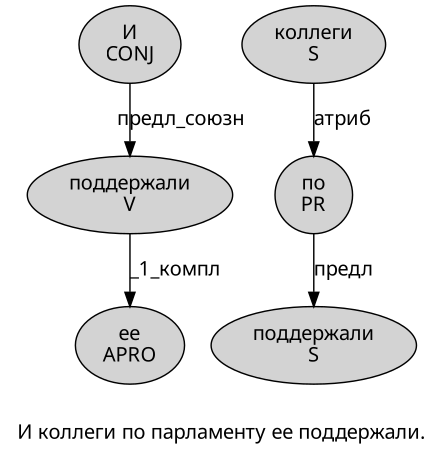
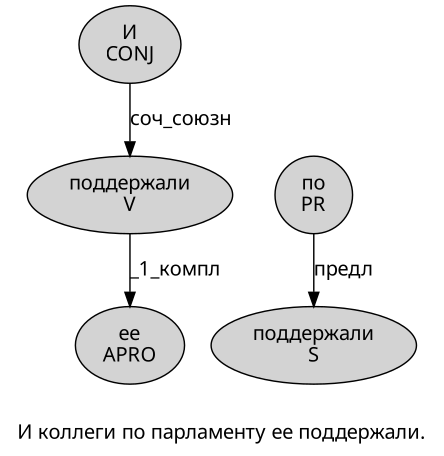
(314, 45) -> none
(181, 120) -> (181, 120)
